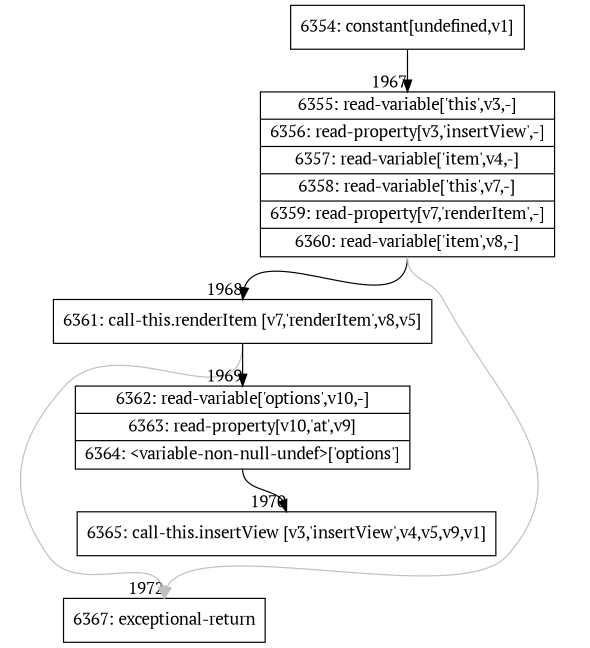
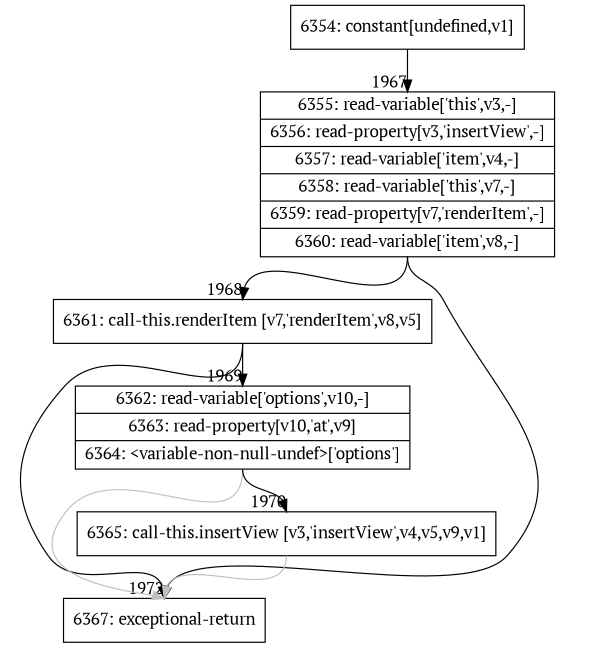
(33, 430) -> (33, 430)
none -> (85, 497)
(506, 556) -> (506, 556)
none -> (231, 578)
